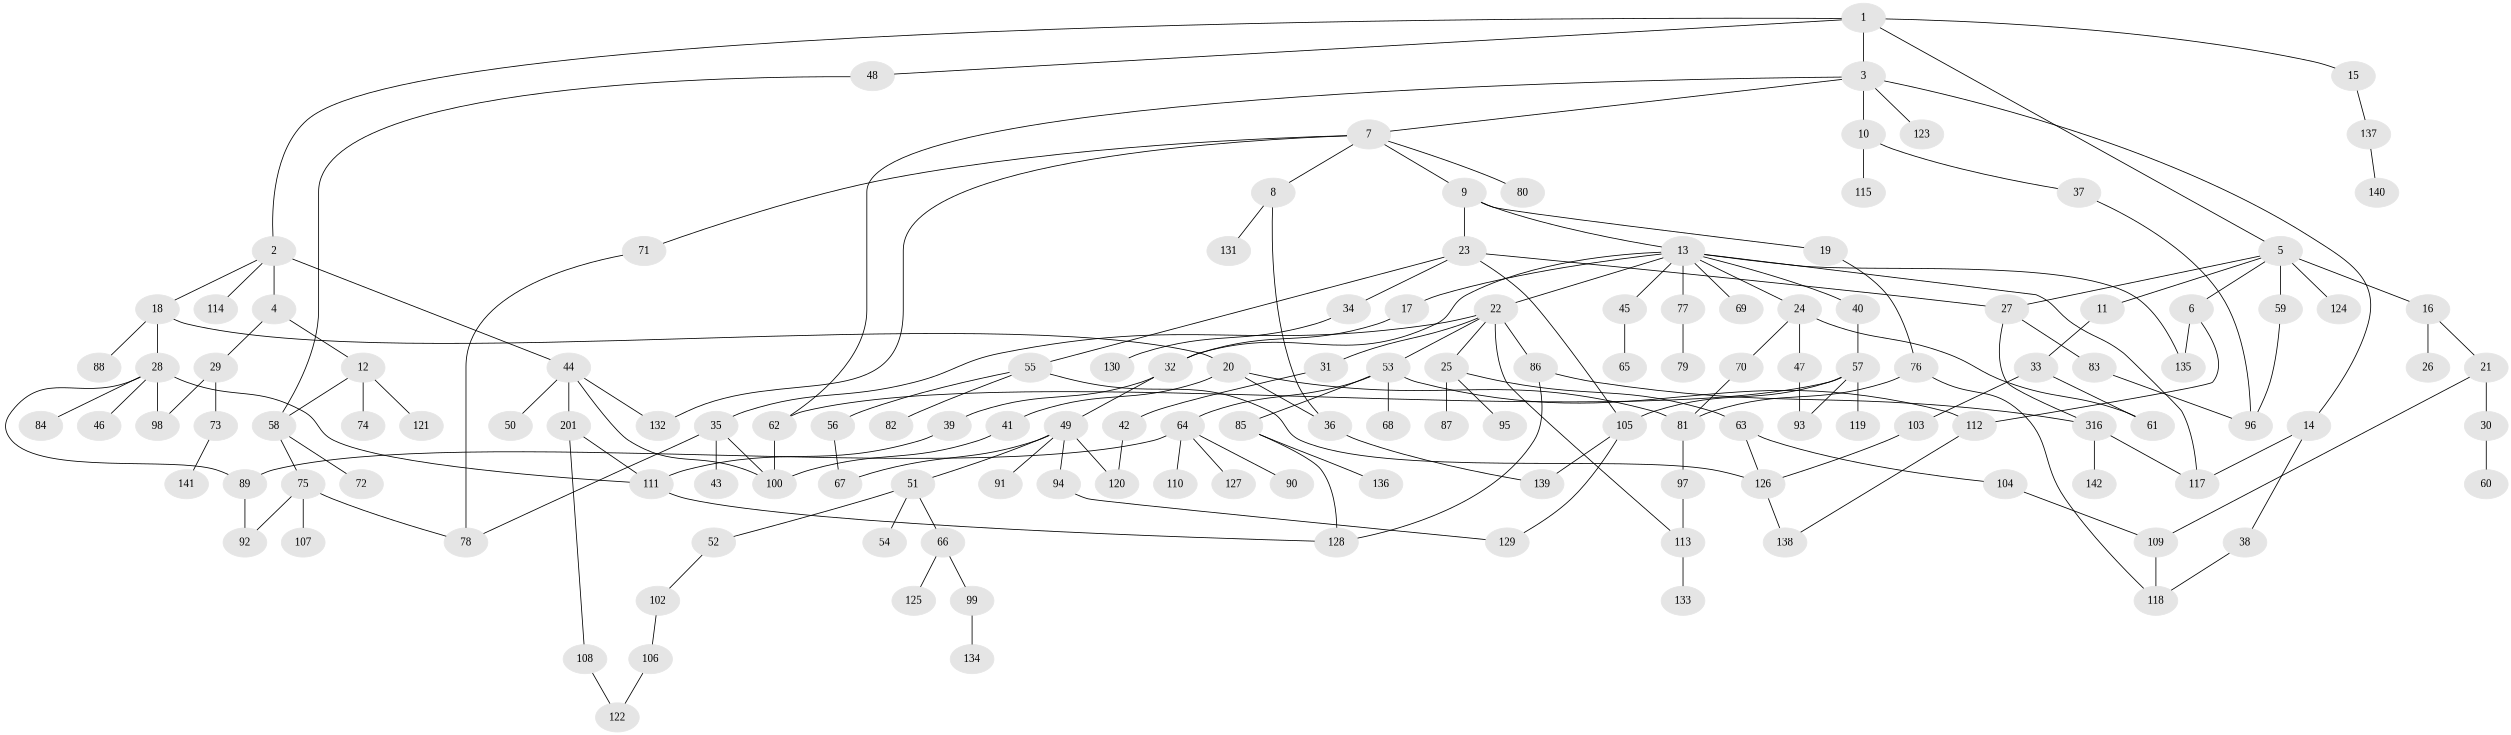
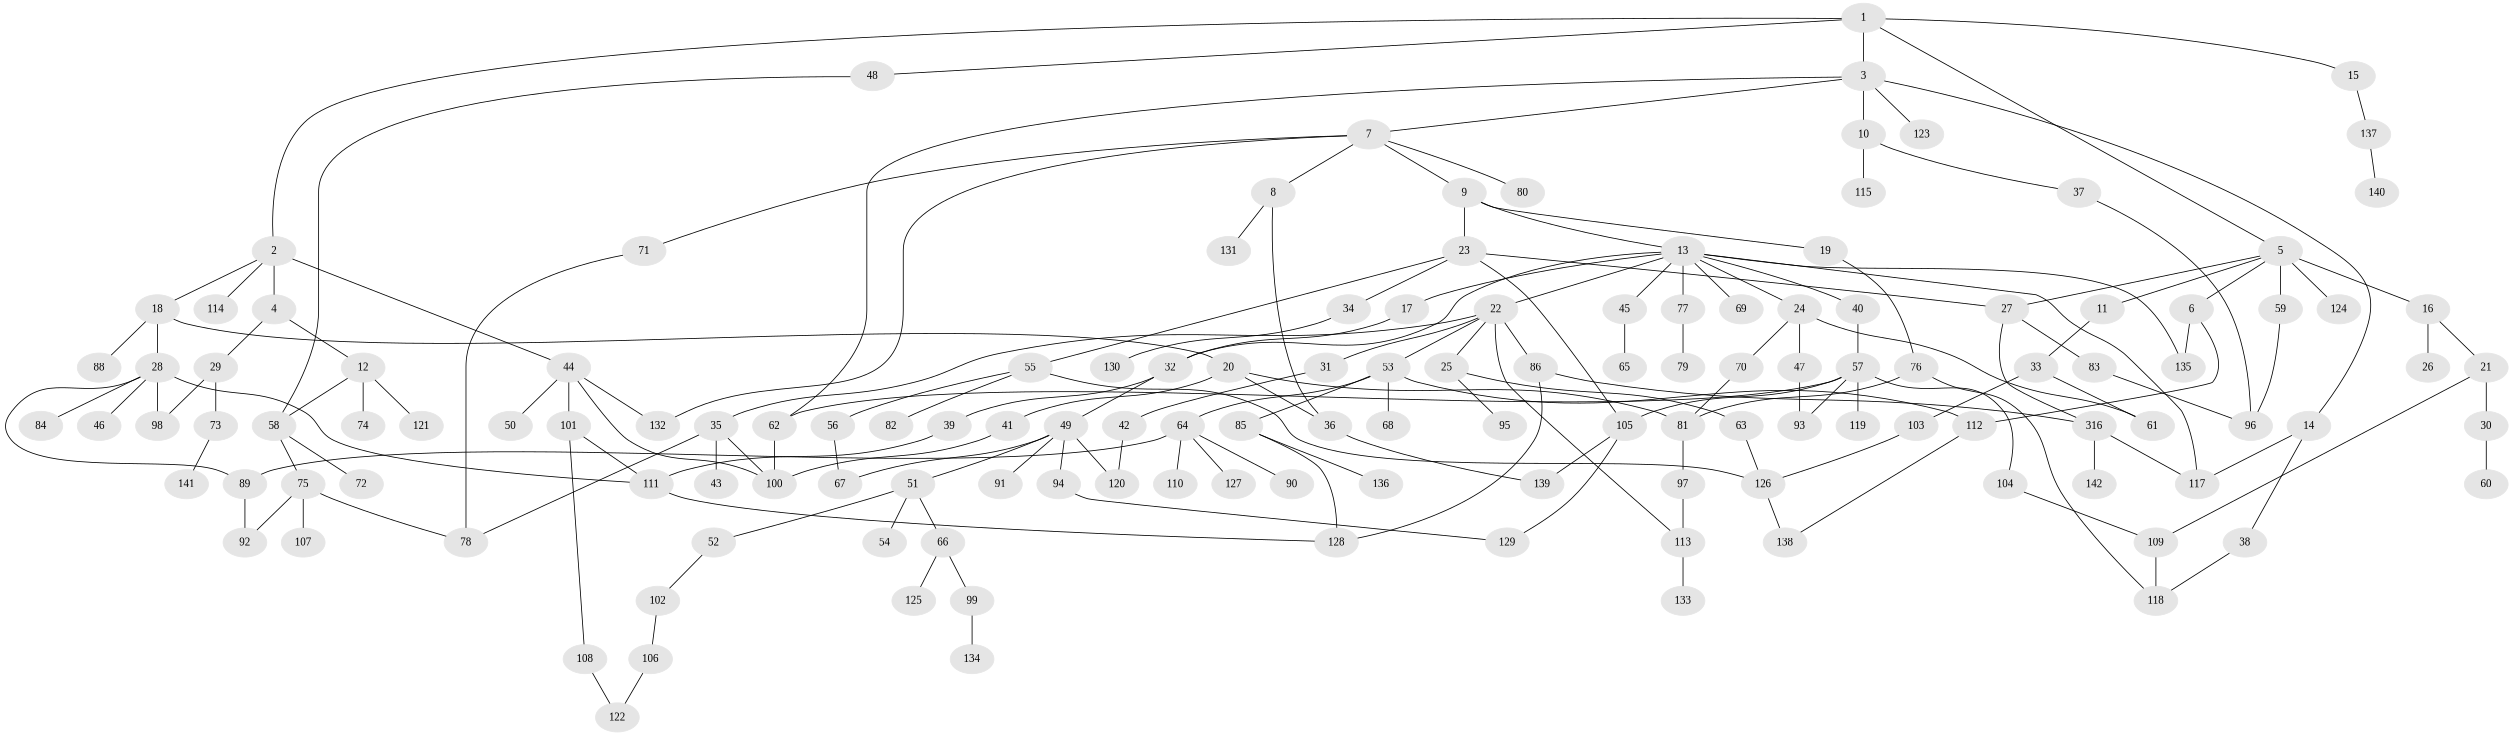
(569, 426) -> (569, 426)
(1447, 426) -> none
(1869, 465) -> (1994, 402)
